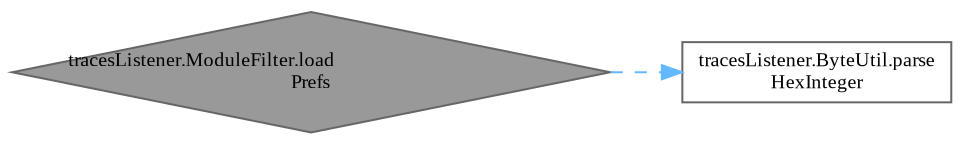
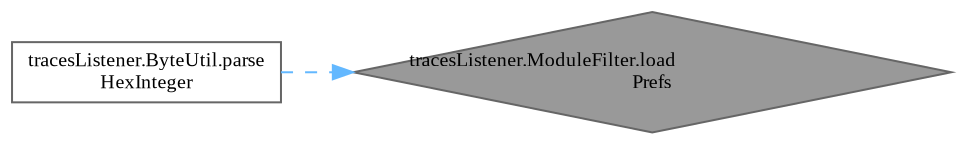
(636, 72) -> (307, 72)
